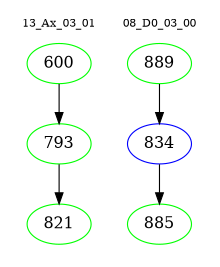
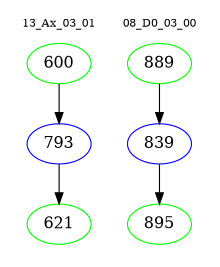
(59, 144) -> (59, 144)
(159, 144) -> (159, 144)
(59, 224) -> (59, 224)
(159, 224) -> (159, 224)
